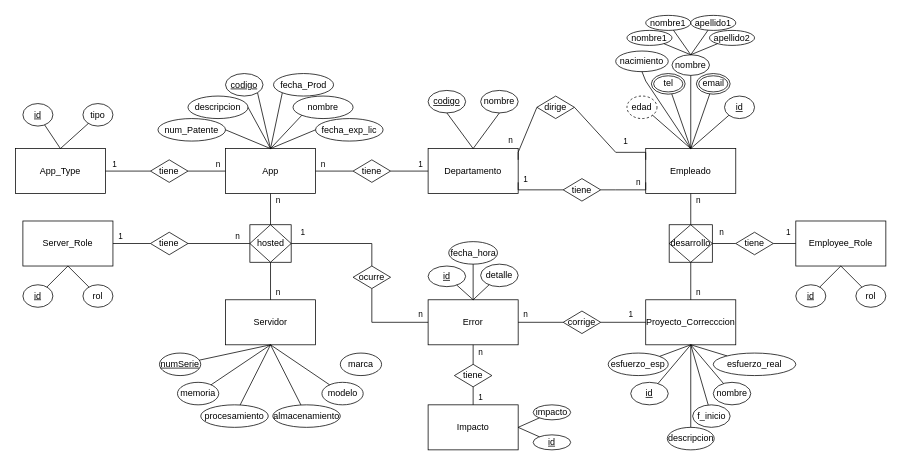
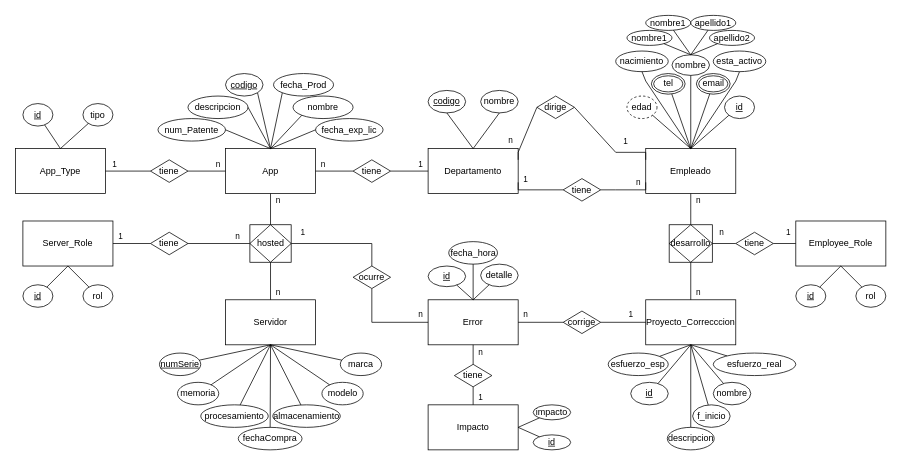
none -> (739, 61)
none -> (718, 107)
none -> (309, 353)
none -> (270, 387)
none -> (270, 438)
